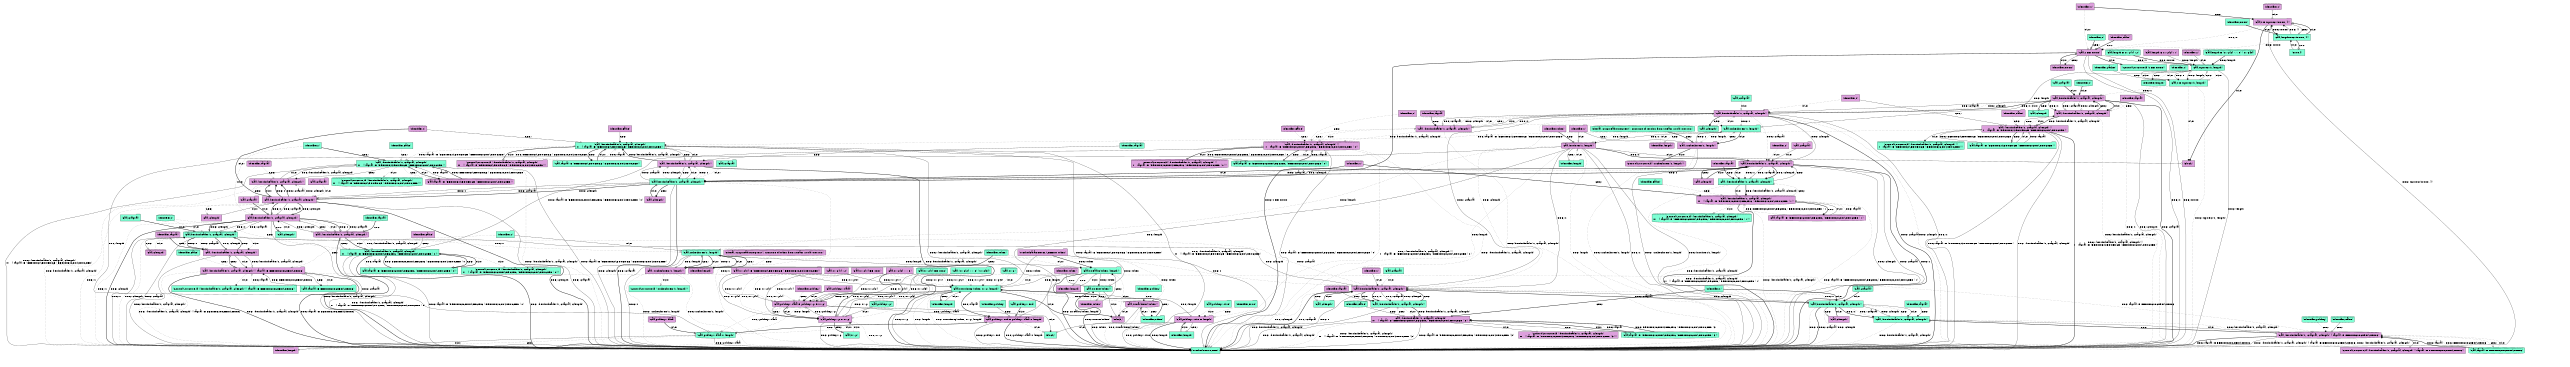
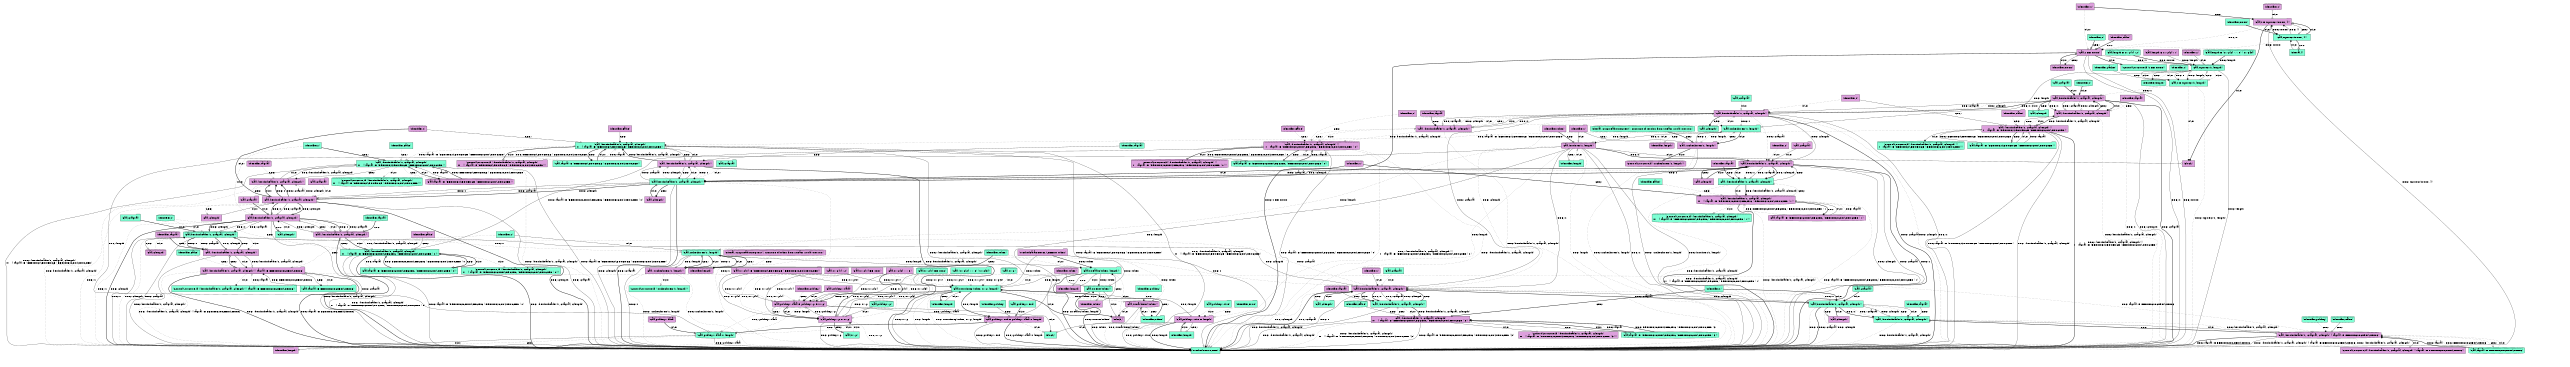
(2292, 37) -> (2292, 37)
(2297, 52) -> (2297, 52)
(910, 290) -> (910, 290)
(971, 304) -> (971, 304)
